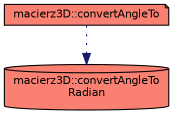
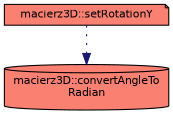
(87, 15) -> (87, 15)
